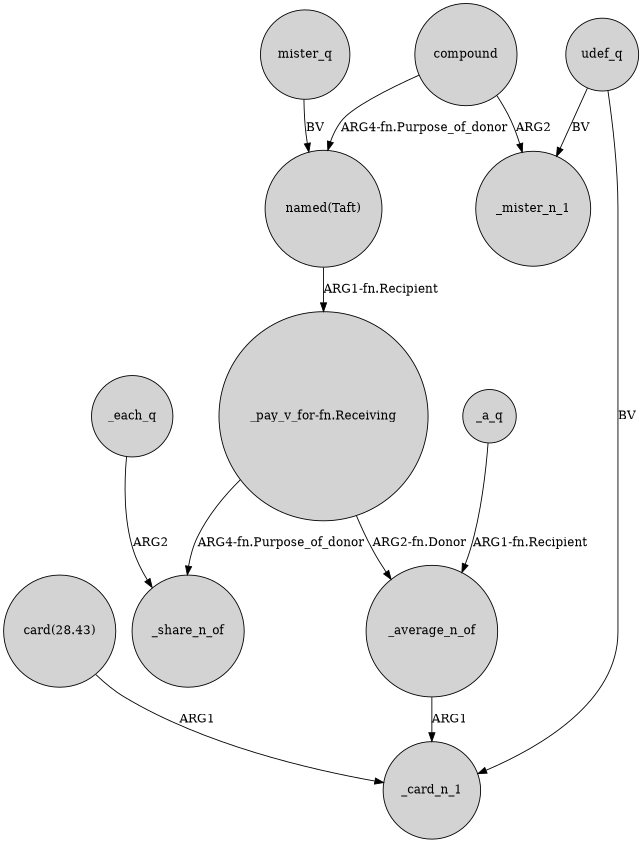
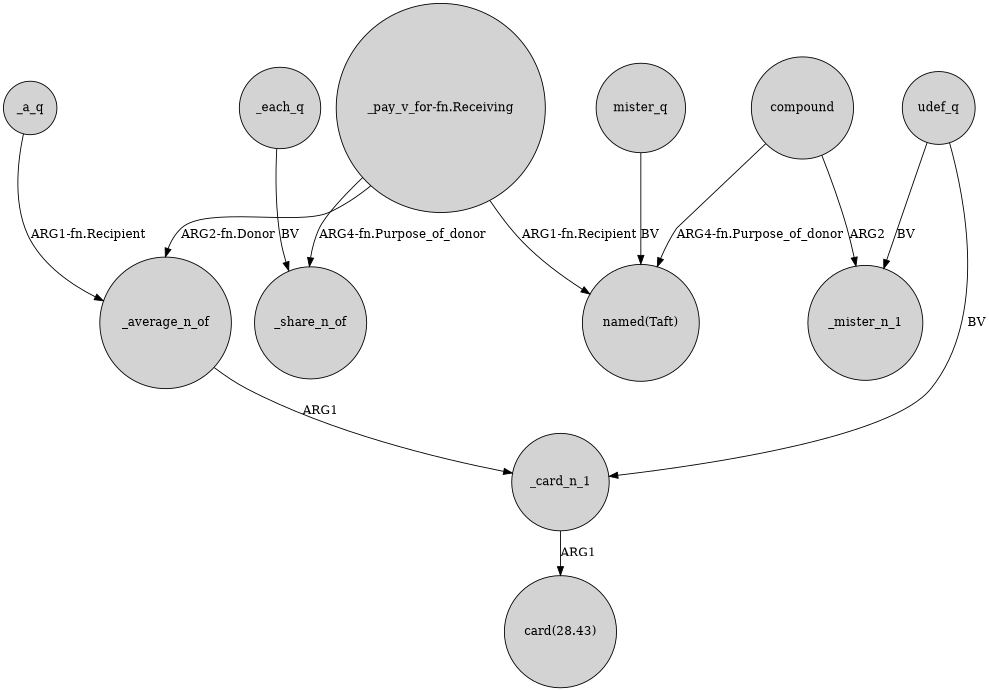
(324, 285) -> (531, 250)
(151, 543) -> (290, 235)
(229, 744) -> (560, 549)
